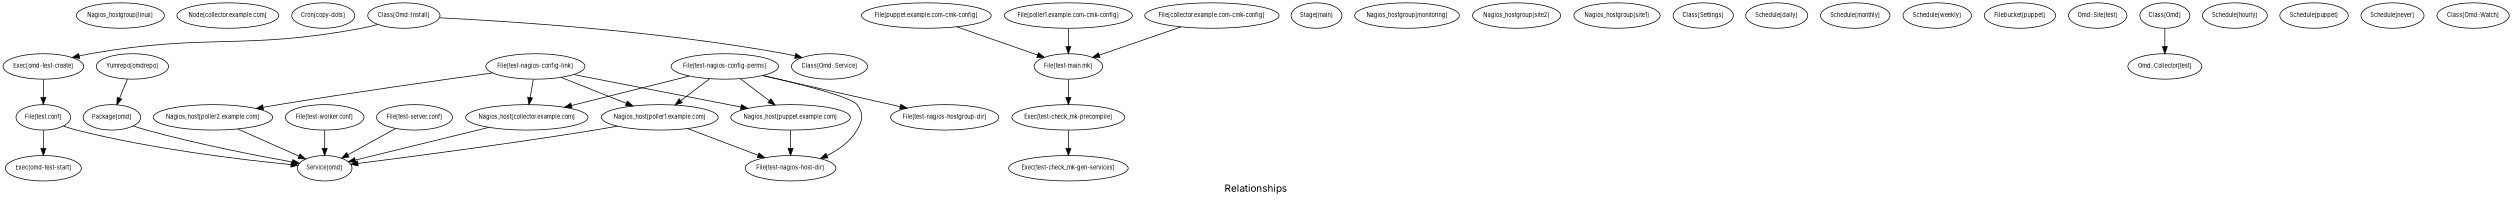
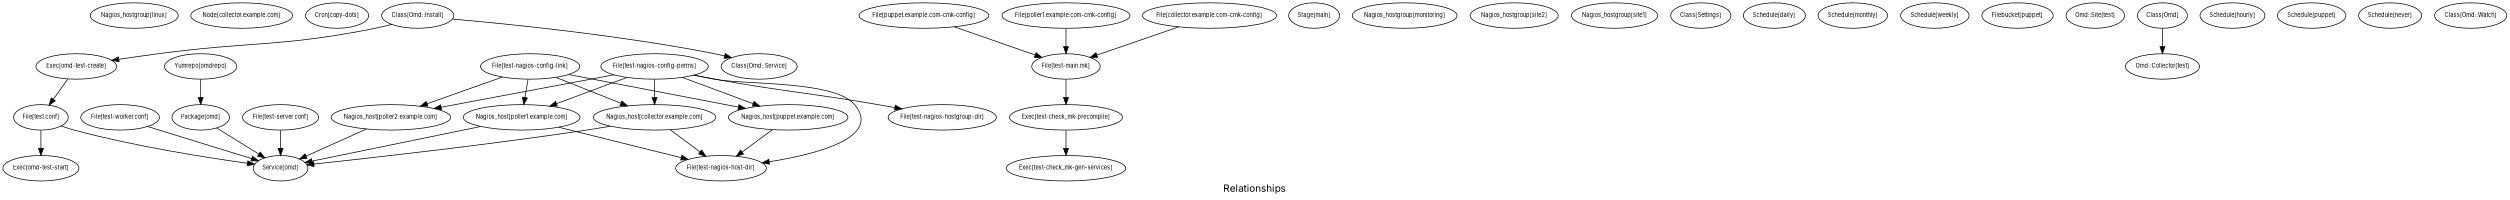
none -> (532, 90)
none -> (685, 141)
